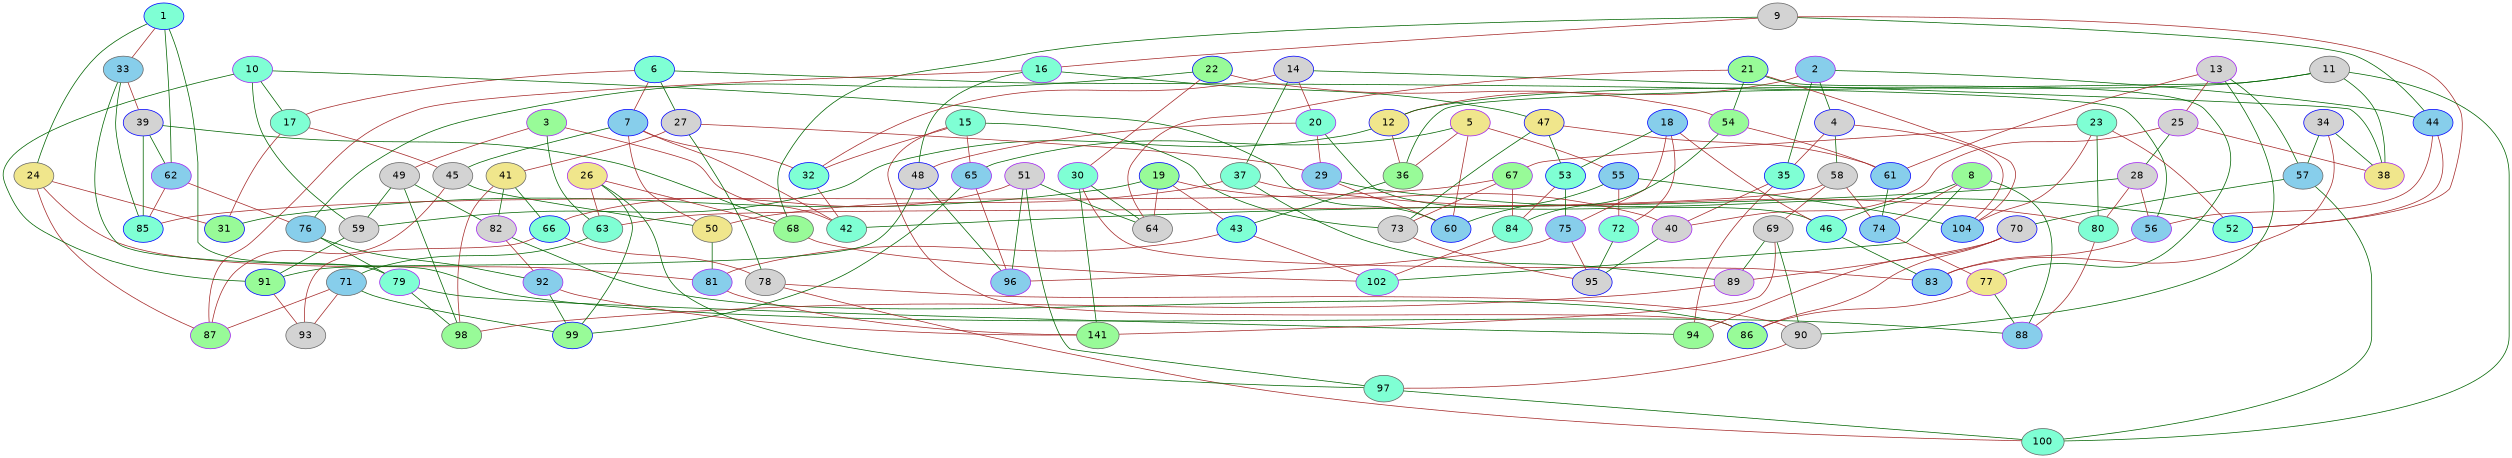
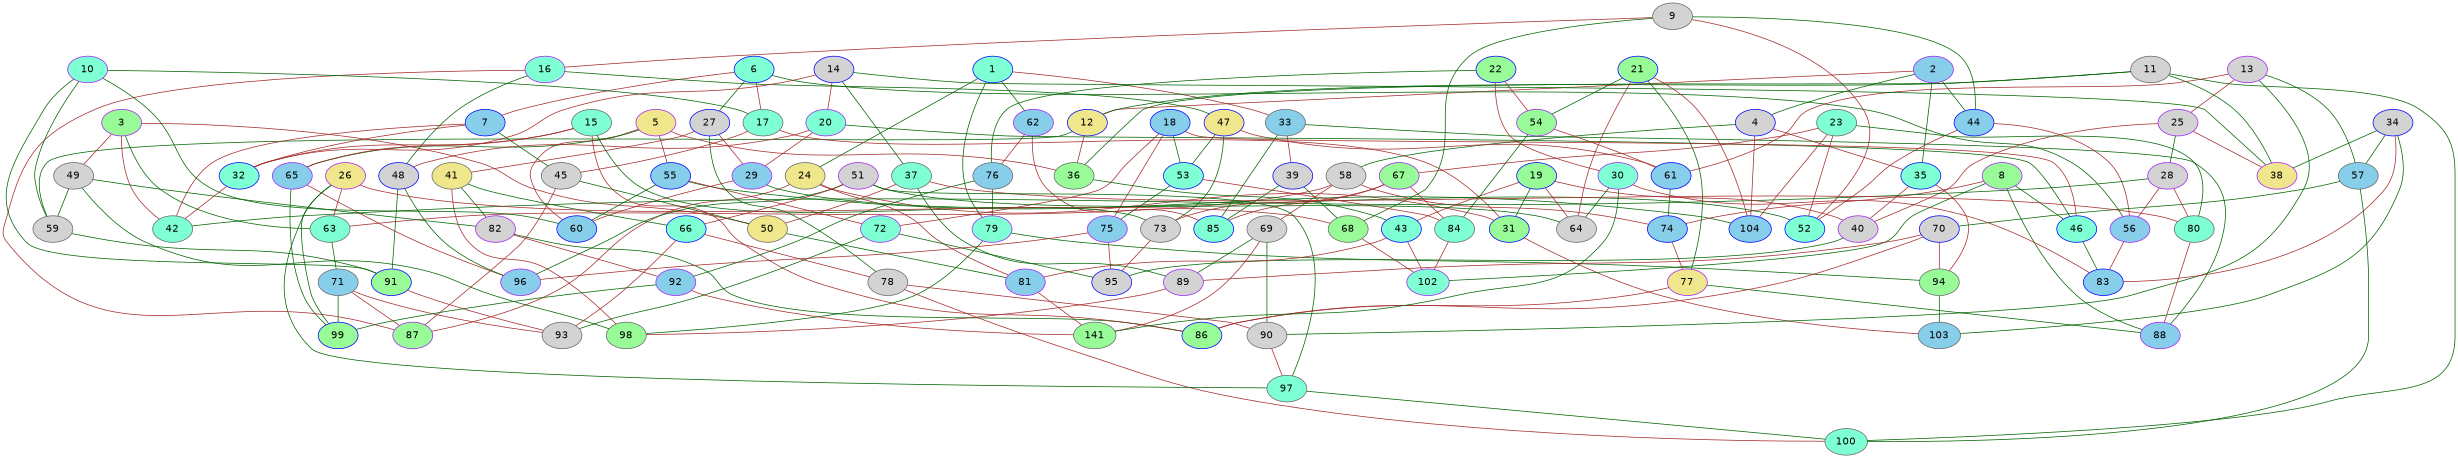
(157, 149) -> none
(643, 186) -> (464, 159)
none -> (731, 286)
none -> (1939, 335)
